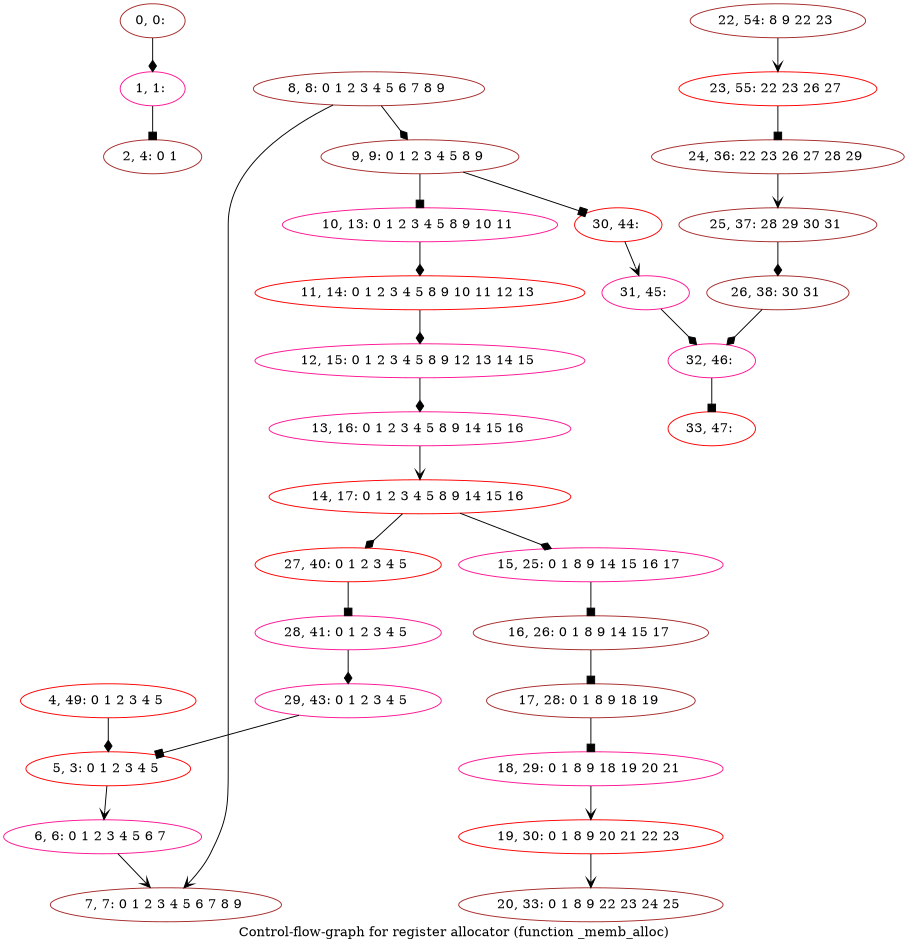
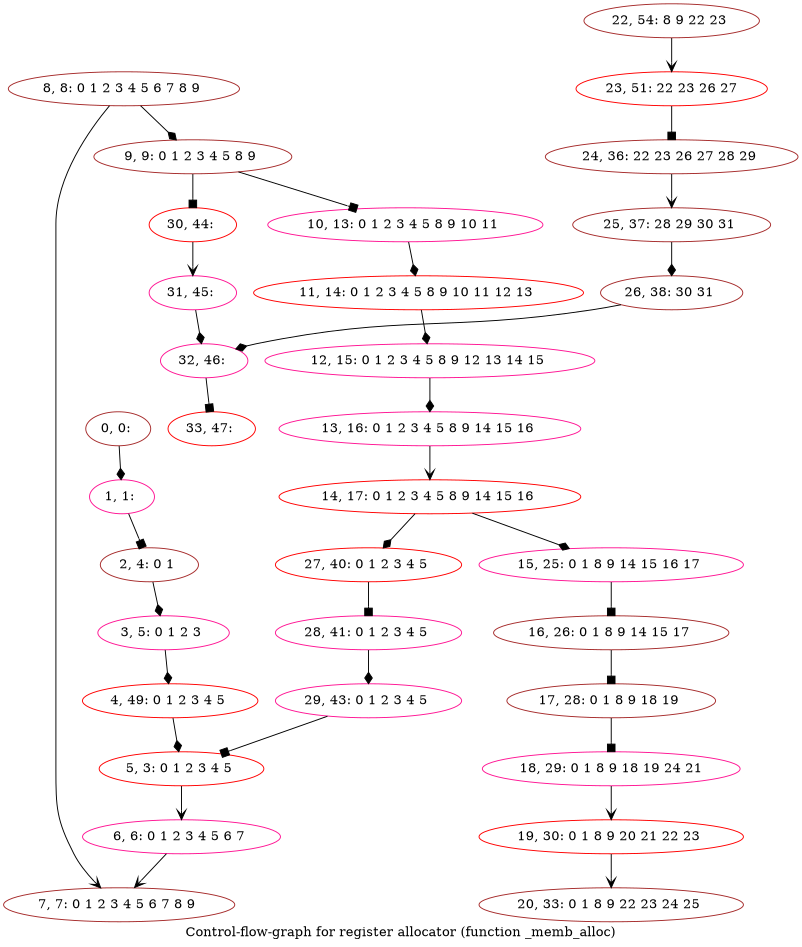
(778, 89) -> (672, 89)
none -> (164, 633)
(591, 769) -> (611, 769)
